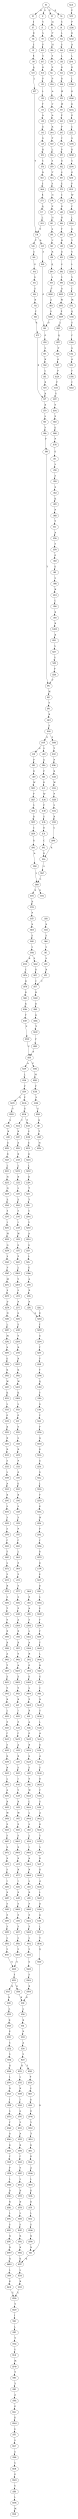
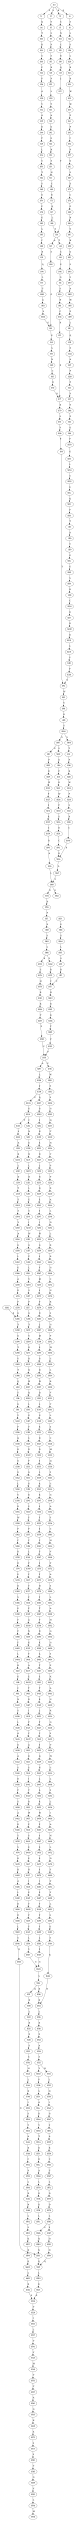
none -> (50, 1154)
none -> (50, 1546)
(30, 2224) -> (44, 2227)
